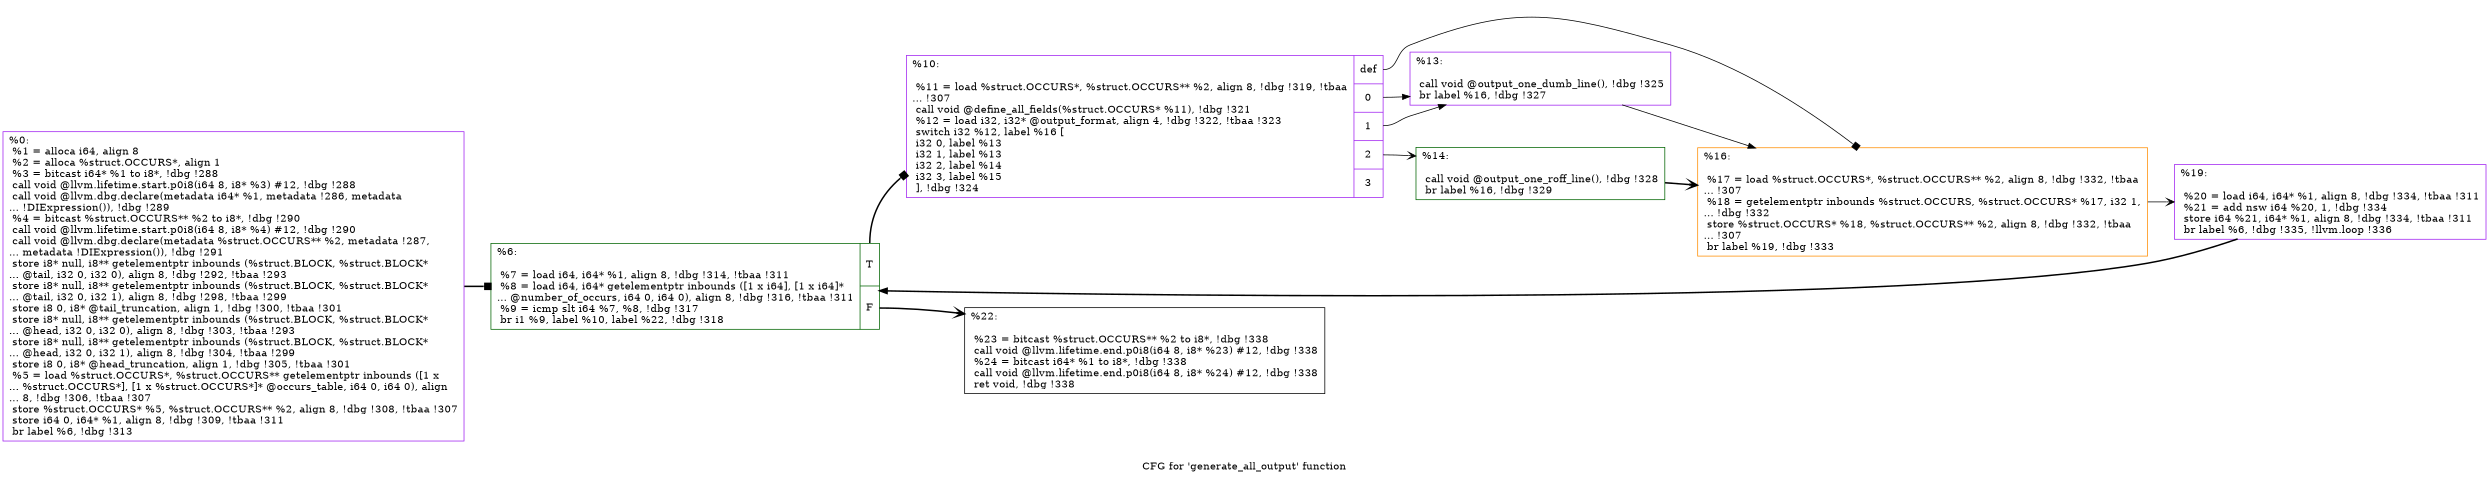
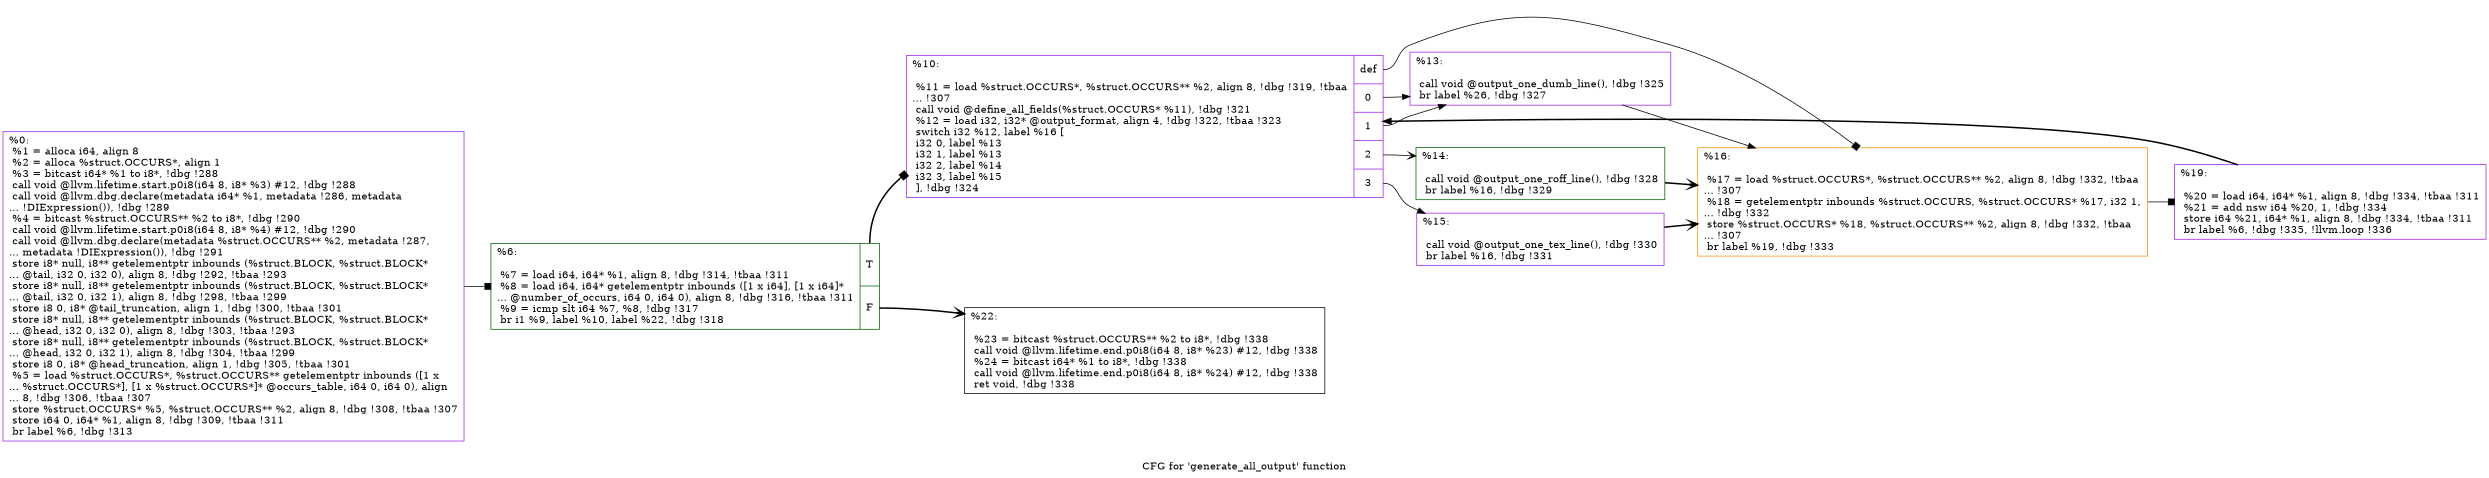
(1481, 95) -> (1481, 95)
(2157, 202) -> (2157, 202)
none -> (1540, 239)
(474, 286) -> (474, 286)
(1565, 295) -> (1838, 121)
